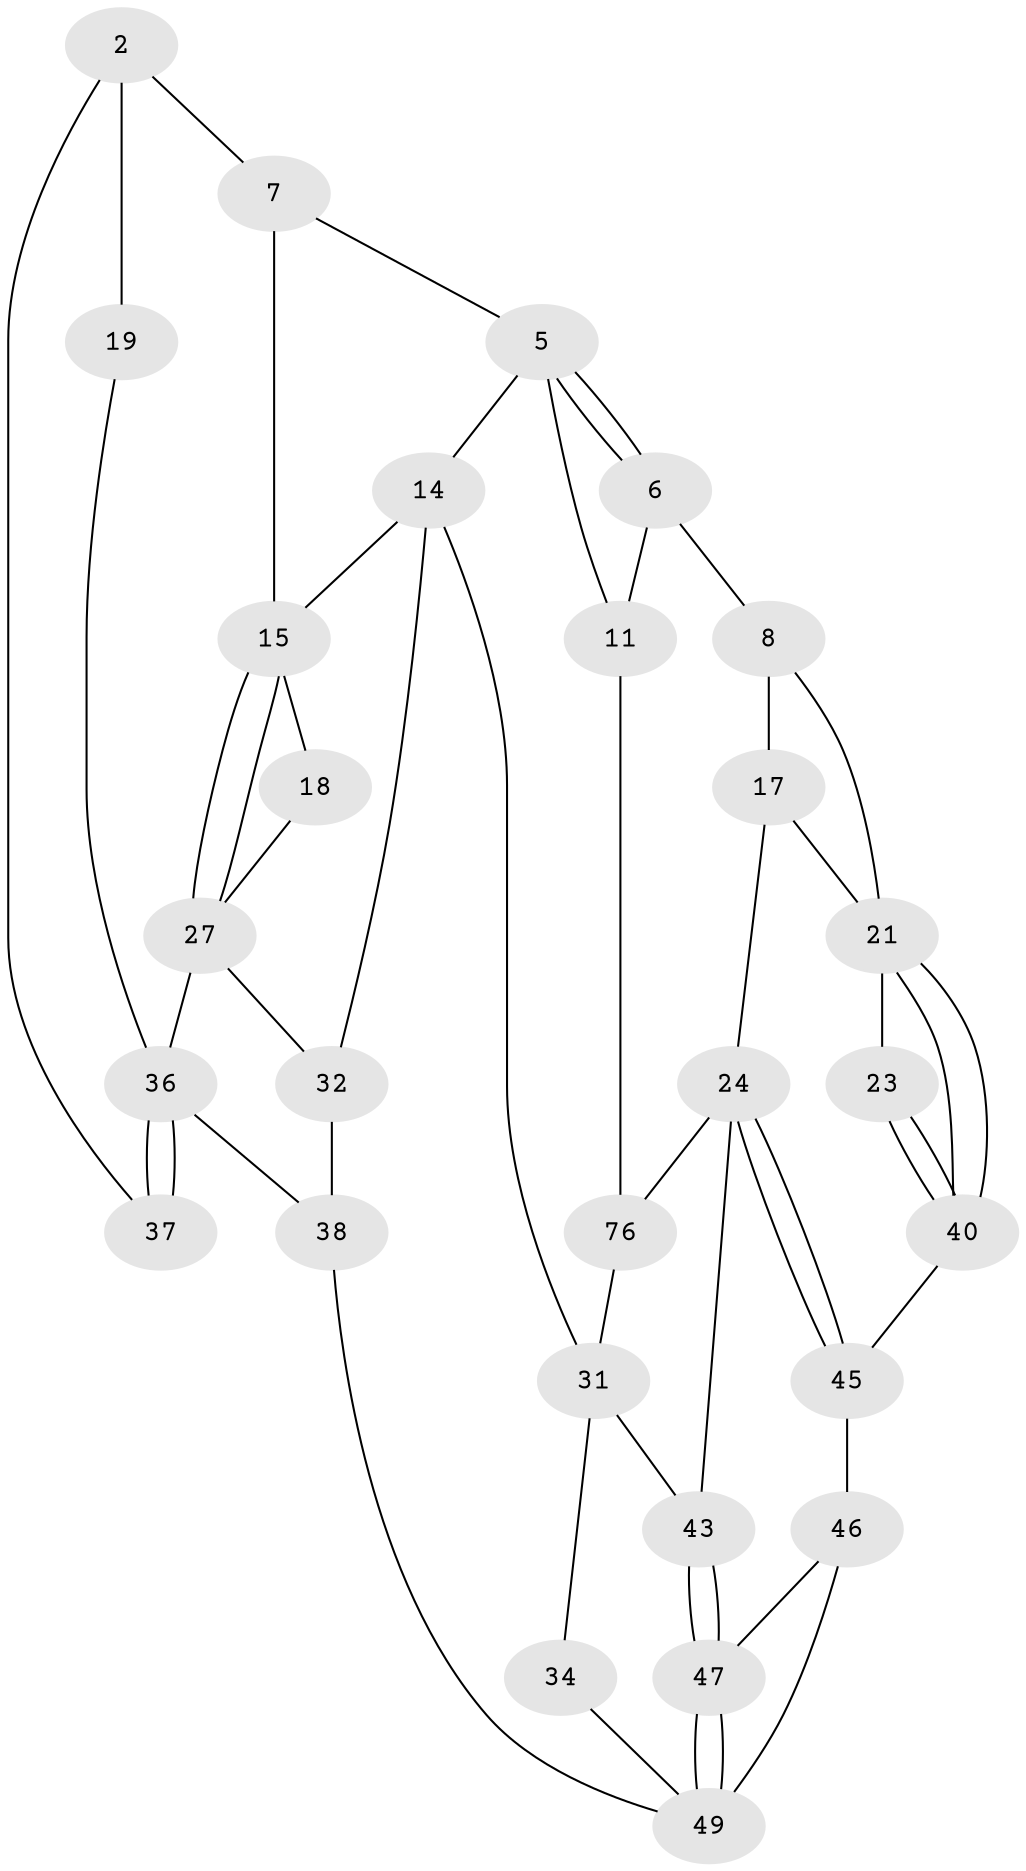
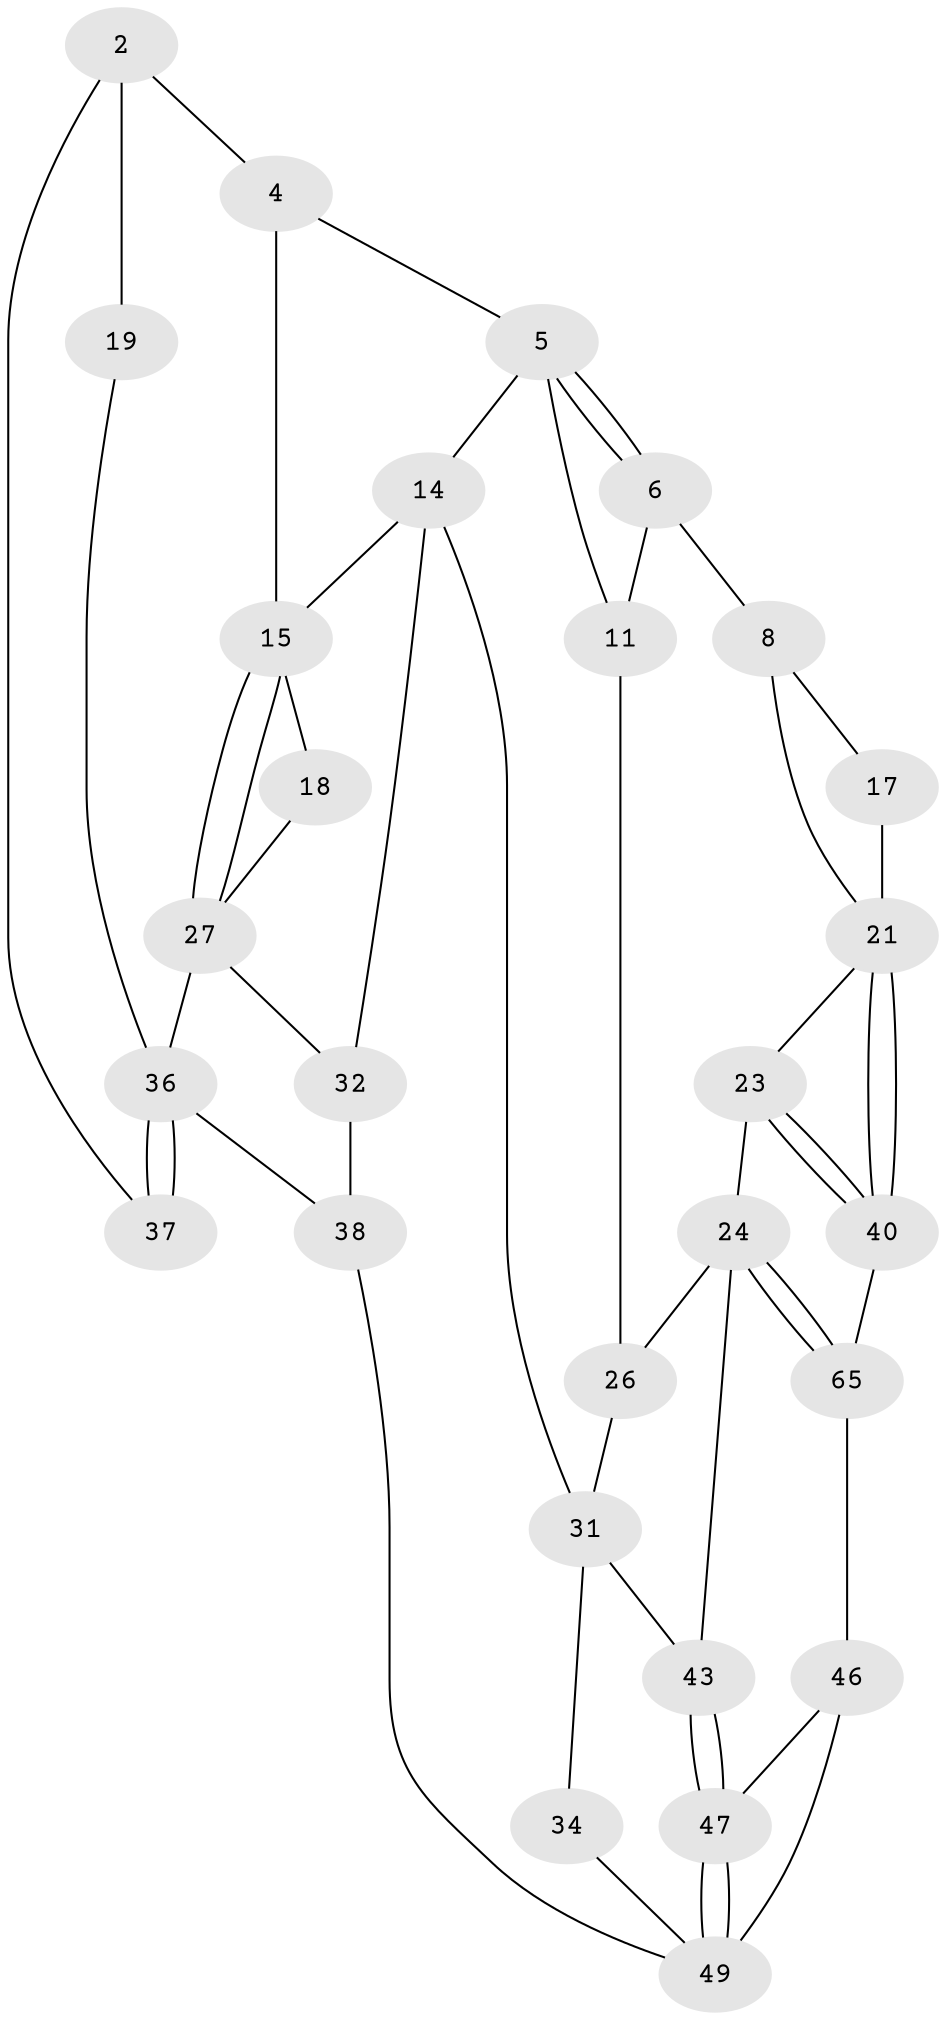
(274, 194) -> (276, 194)
(751, 936) -> (742, 1159)
(620, 1233) -> (620, 1381)
(847, 1381) -> (847, 1381)
